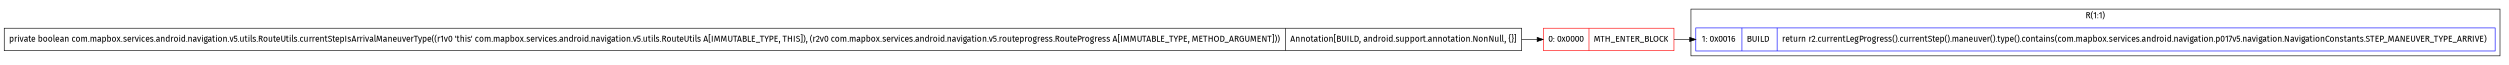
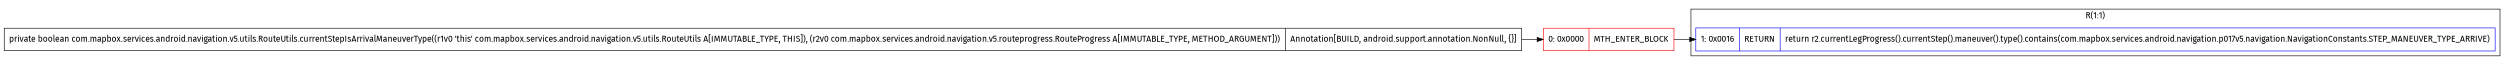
(1758, 39) -> (1760, 39)
